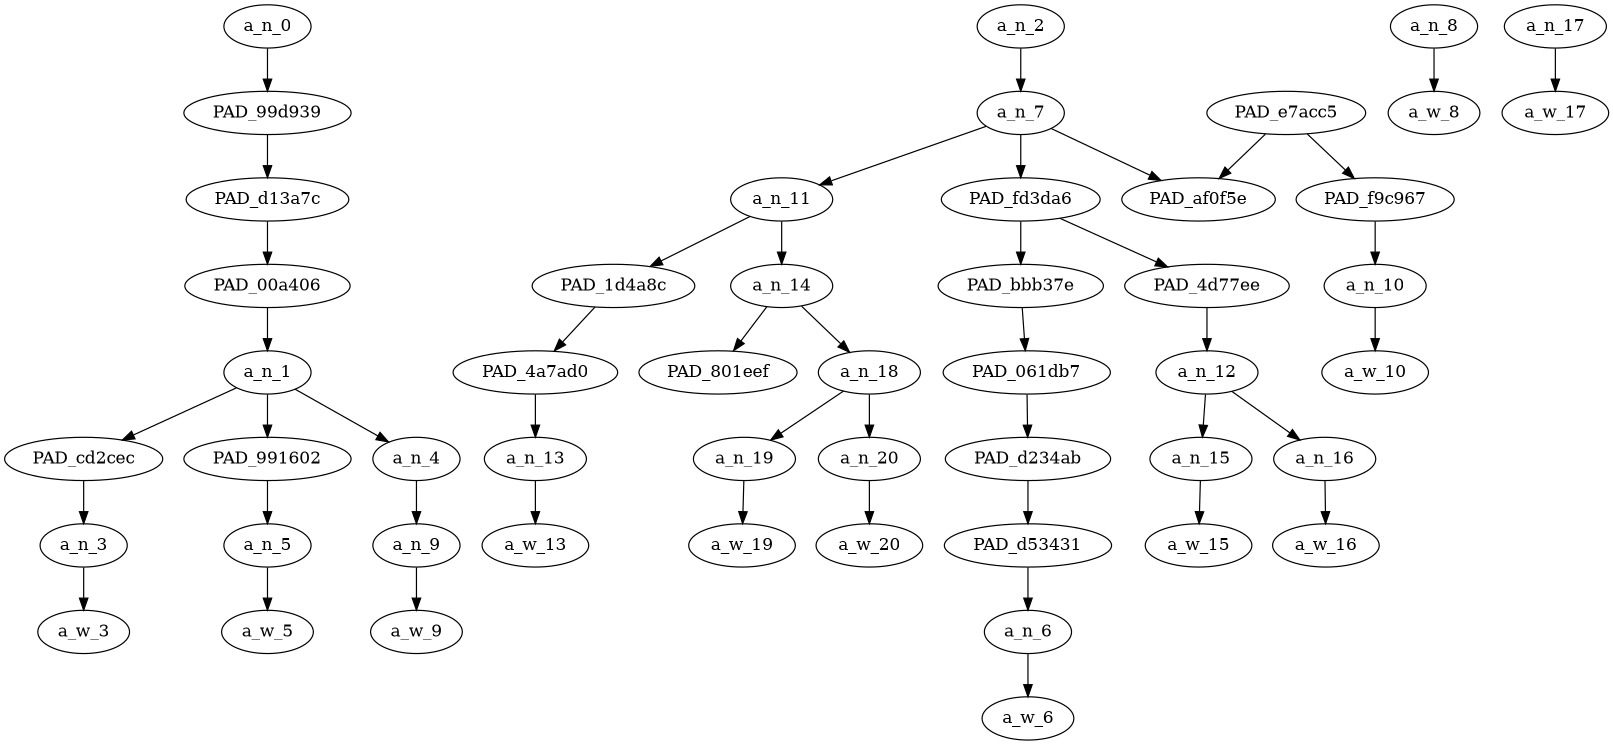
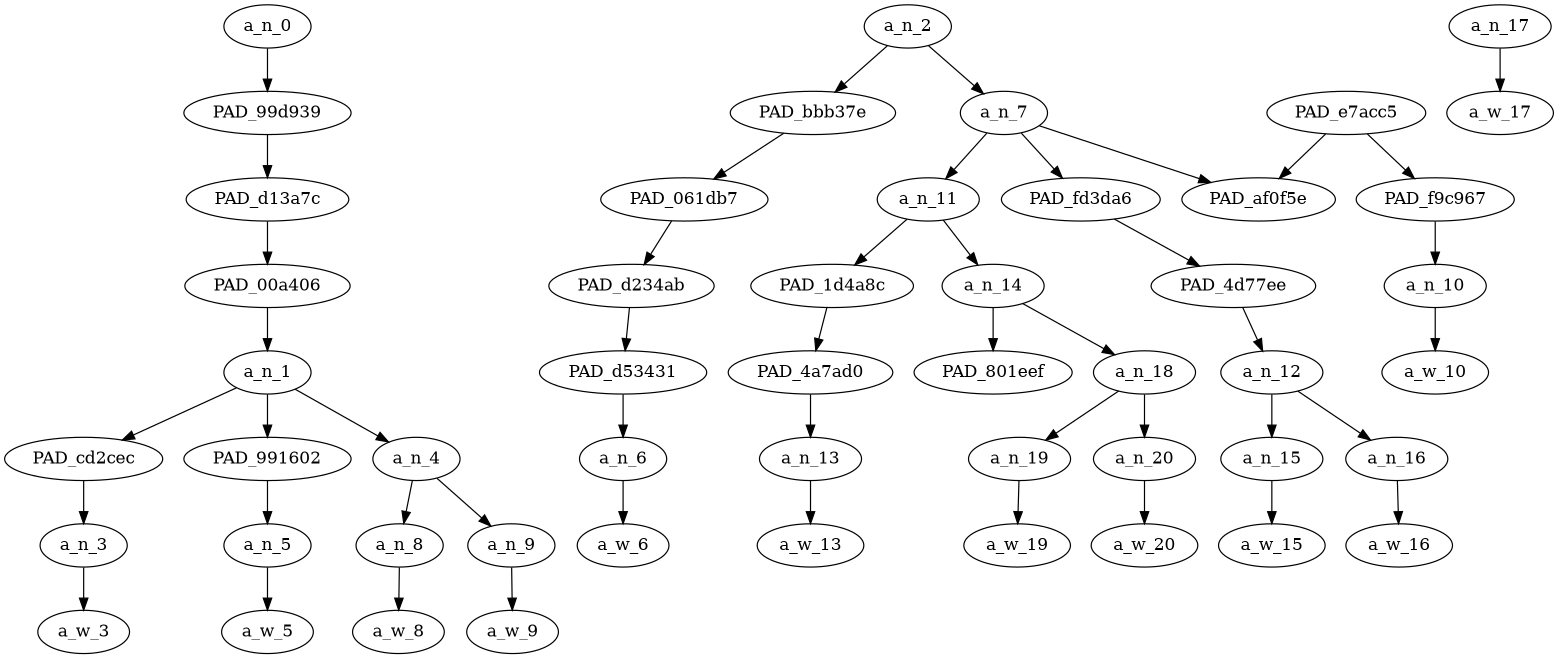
(1021, 237) -> (866, 65)
none -> (409, 496)
